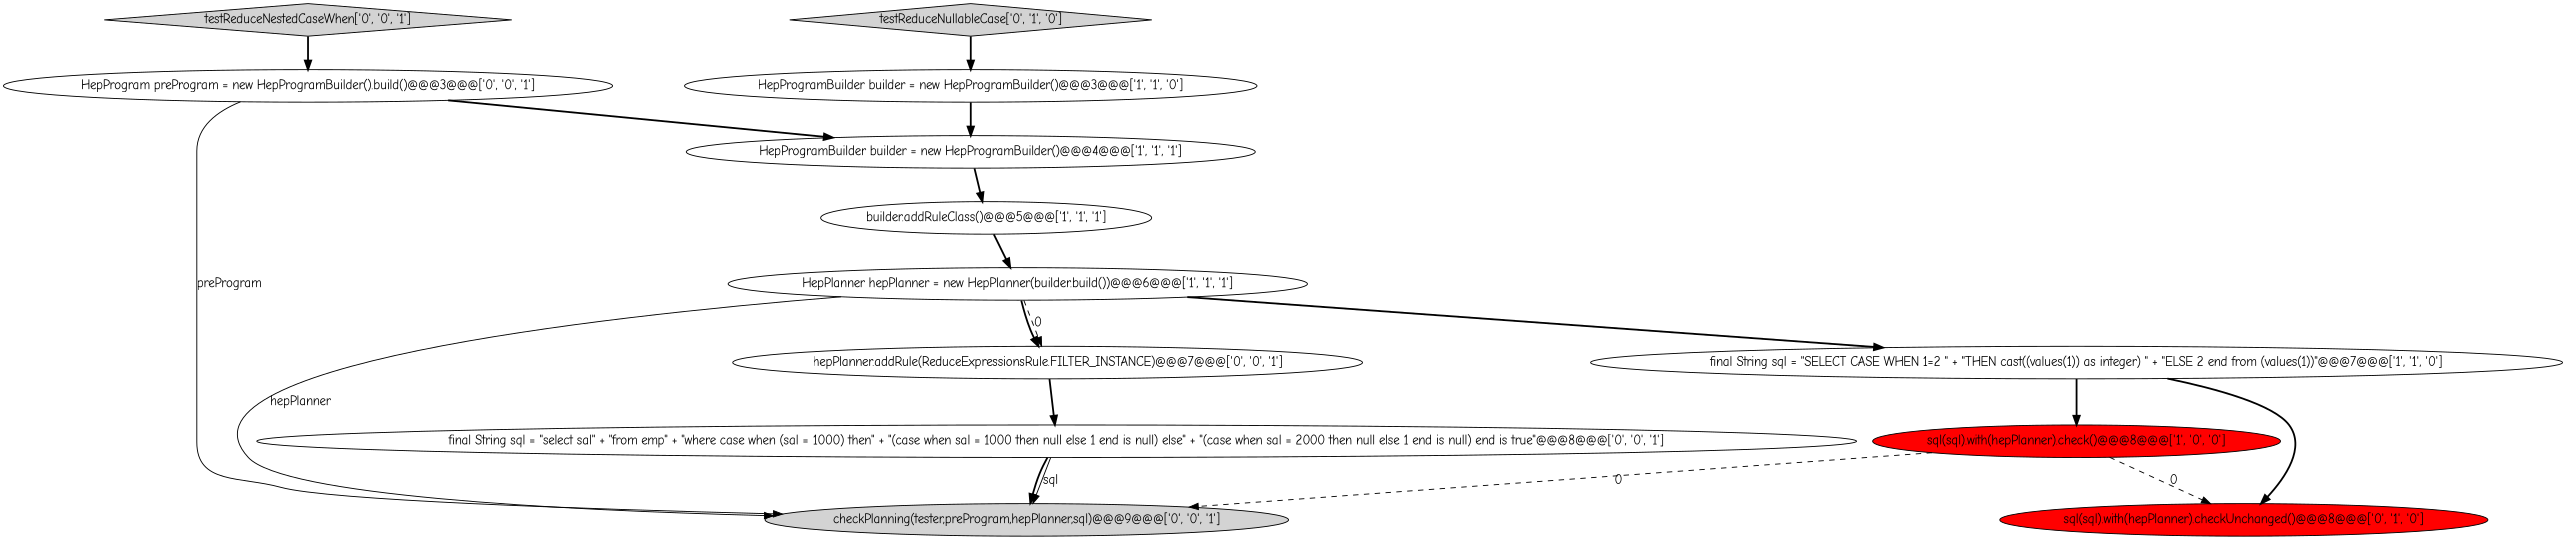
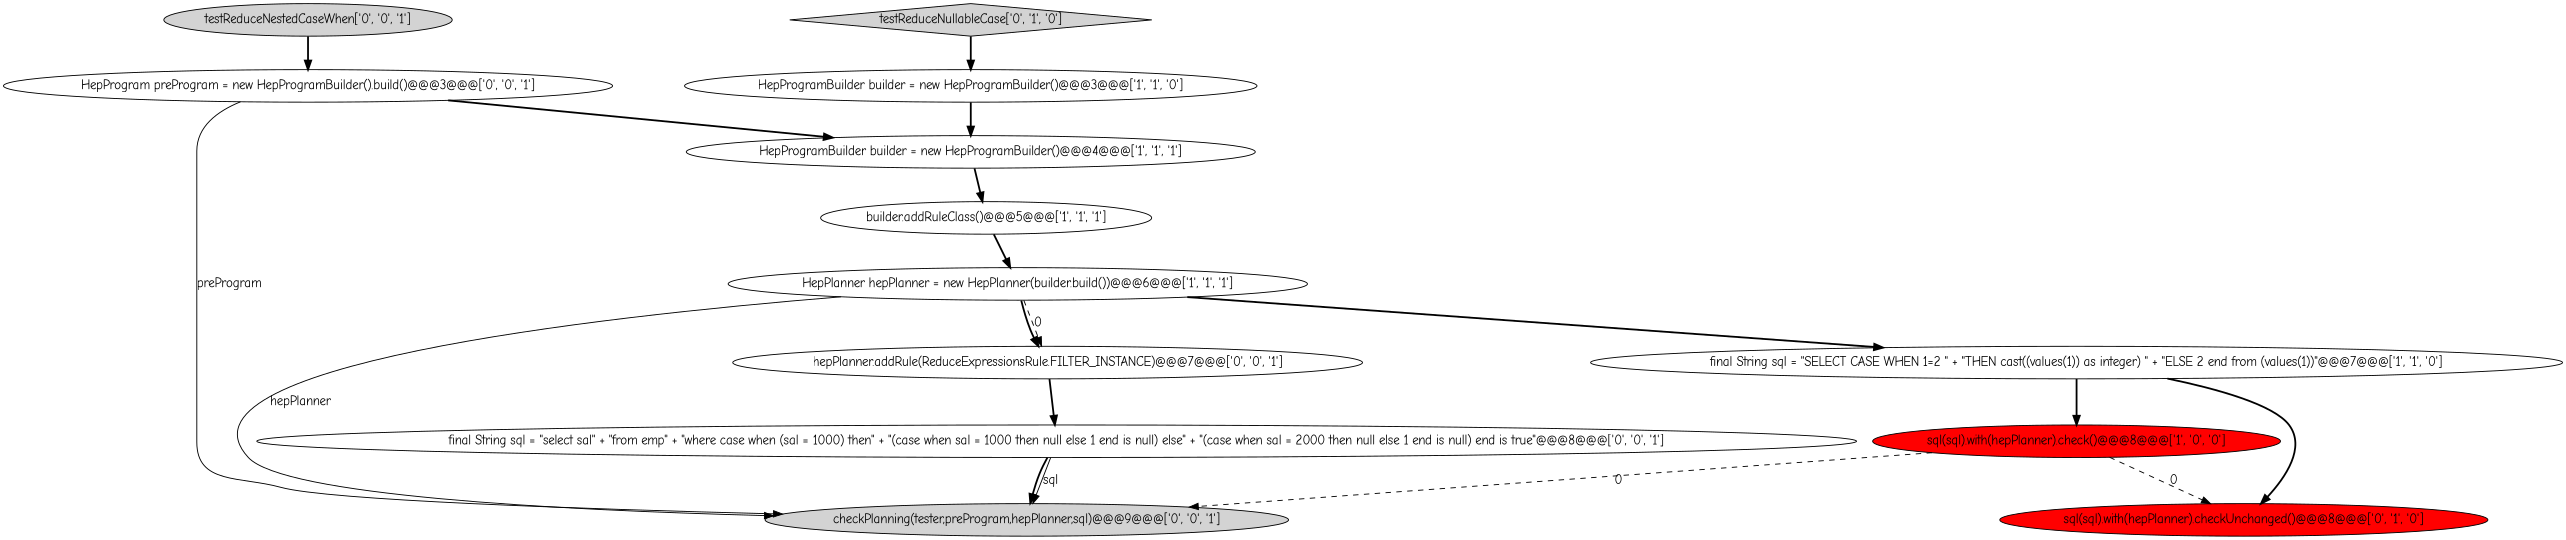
(308, 20) -> (308, 20)
